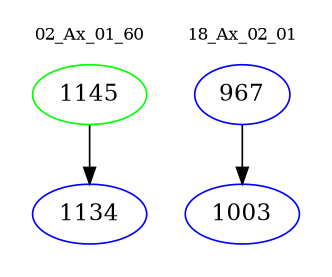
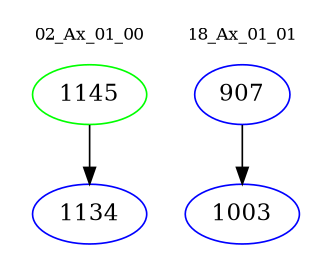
(90, 36) -> (90, 36)
(242, 36) -> (242, 36)
(242, 95) -> (242, 95)
